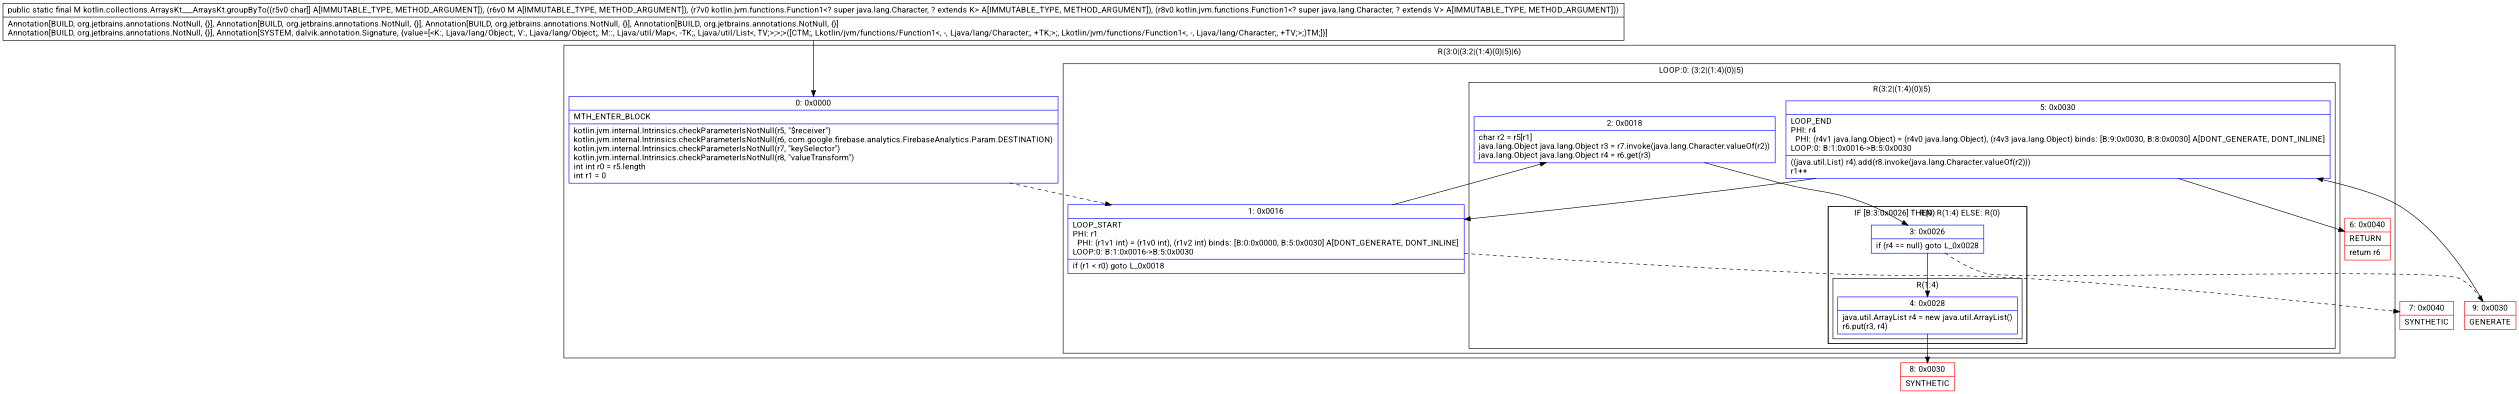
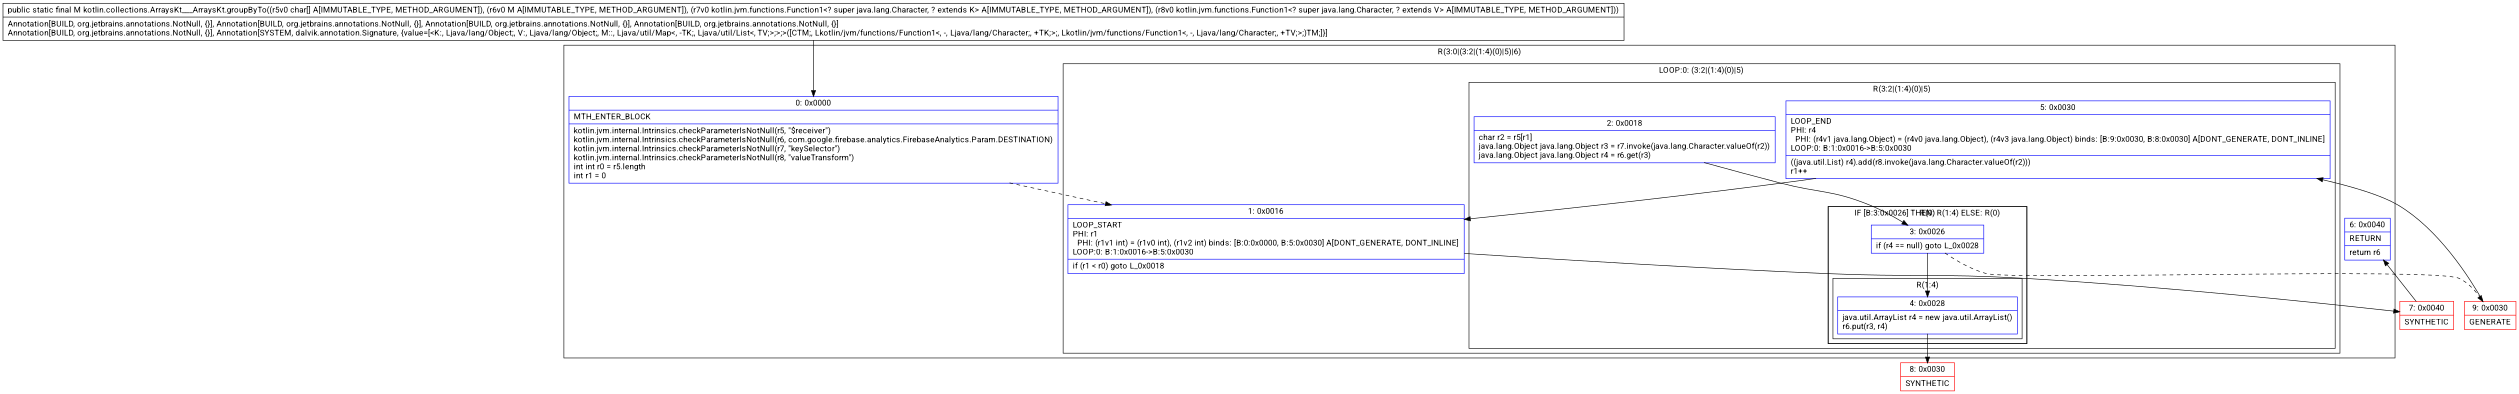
(1462, 186) -> none
(2258, 204) -> (2402, 283)
(2368, 239) -> (2368, 239)
(1860, 275) -> (1860, 275)
